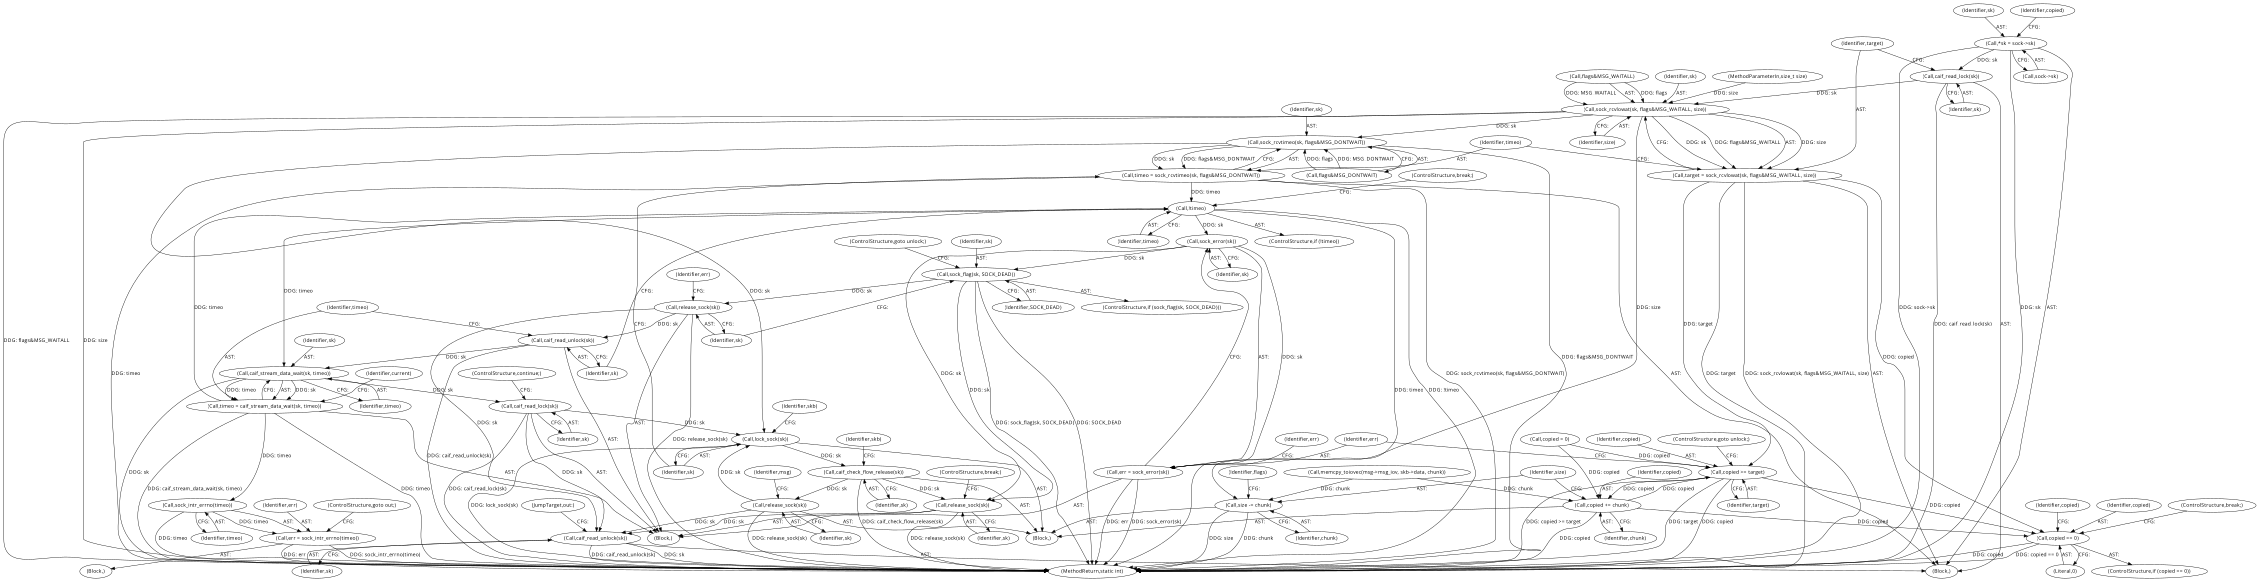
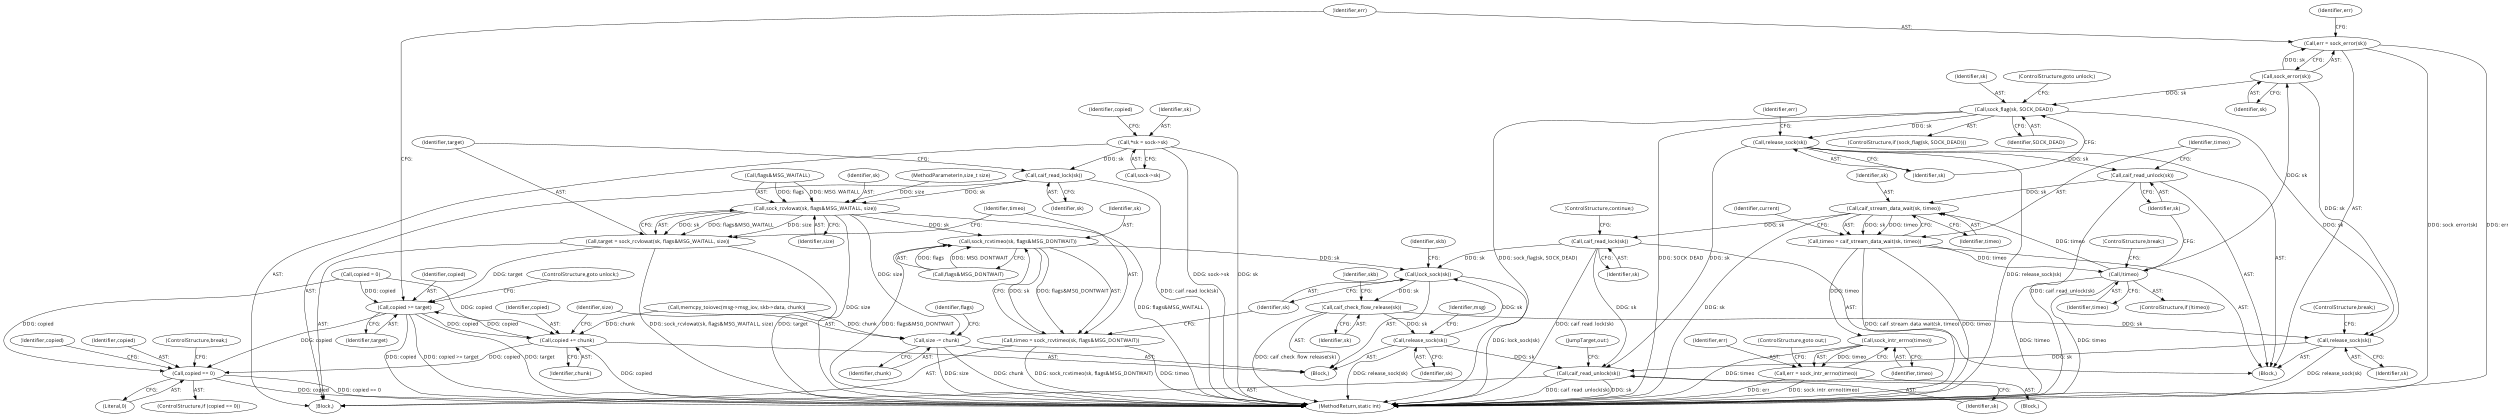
(1191, 190) -> none
none -> (1867, 359)
(1900, 372) -> (85, 305)
